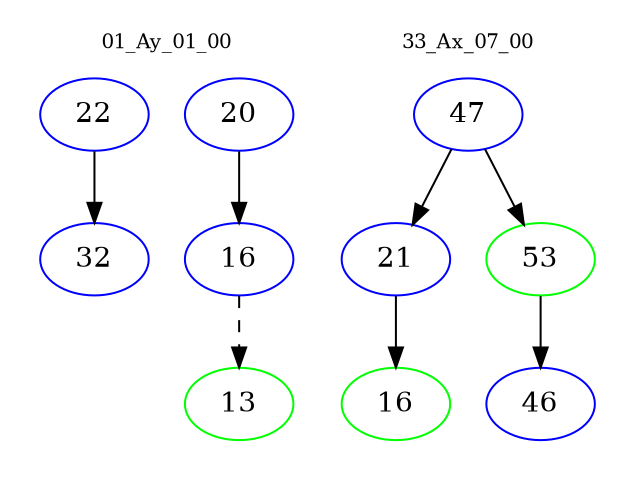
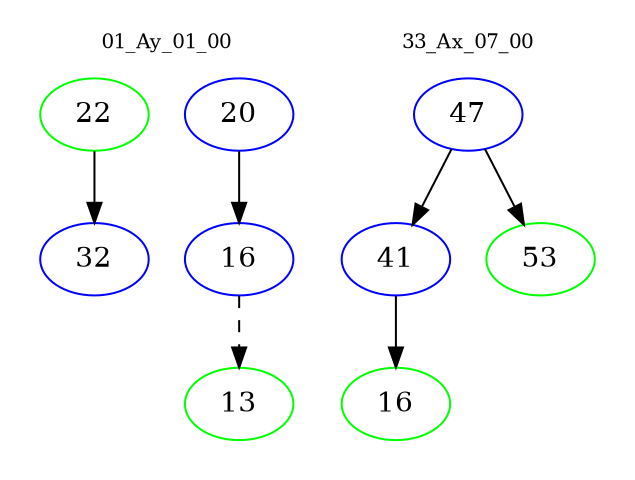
(94, 115) -> (94, 115)
(396, 259) -> (396, 259)
(541, 404) -> none
